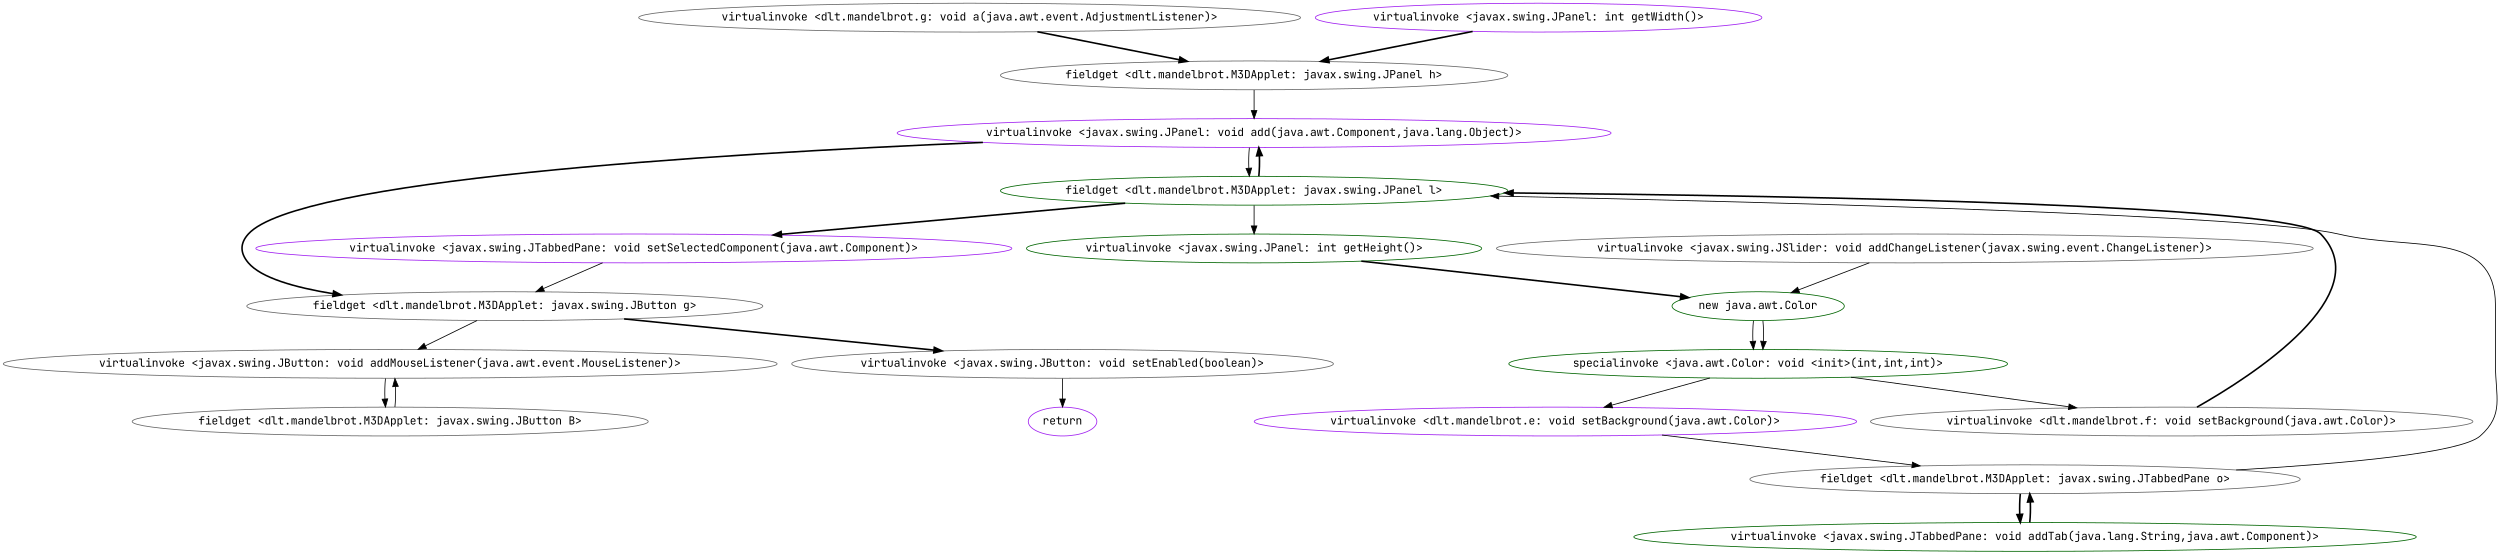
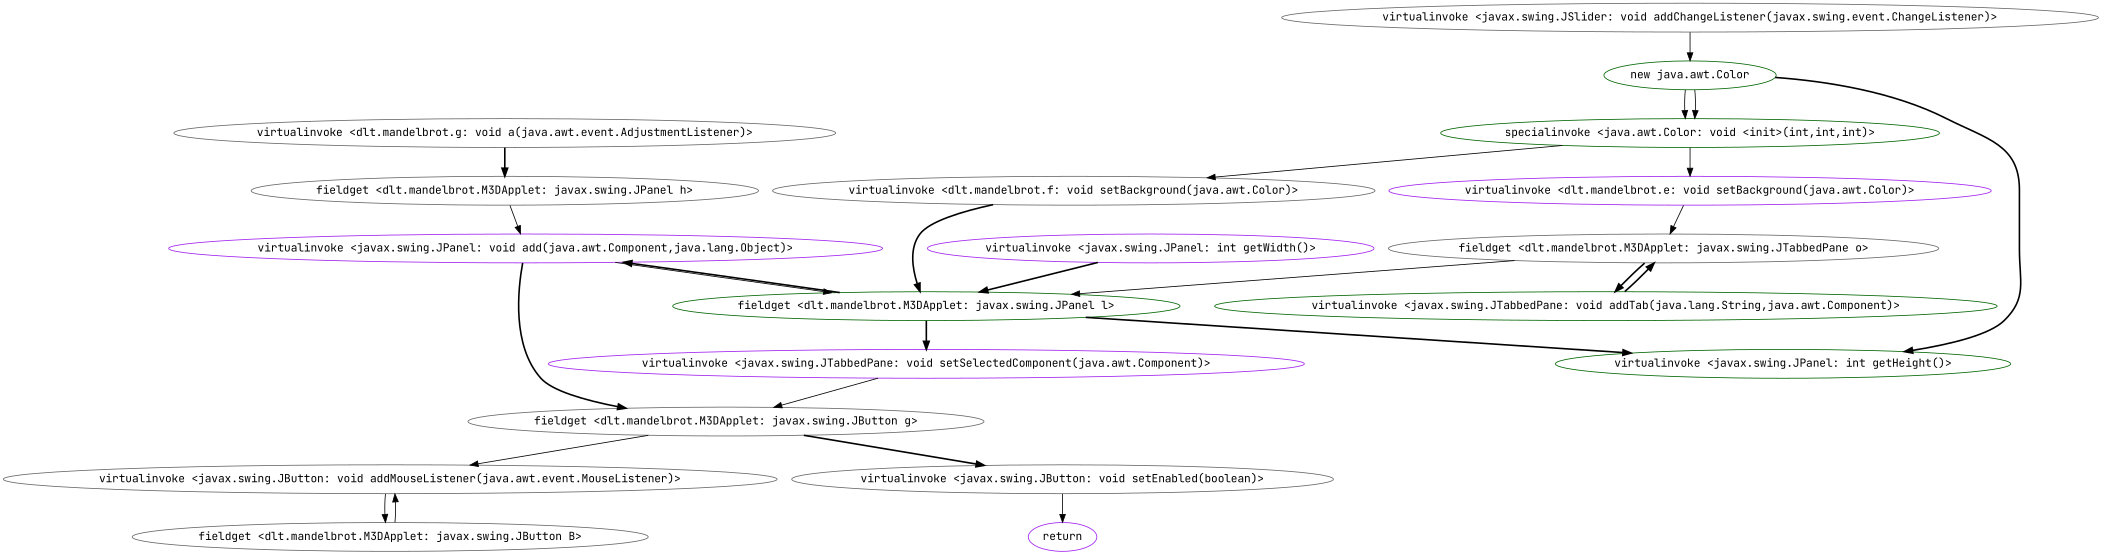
(1401, 46) -> (1043, 276)
(1254, 216) -> (1354, 335)
(1521, 279) -> (2014, 163)
